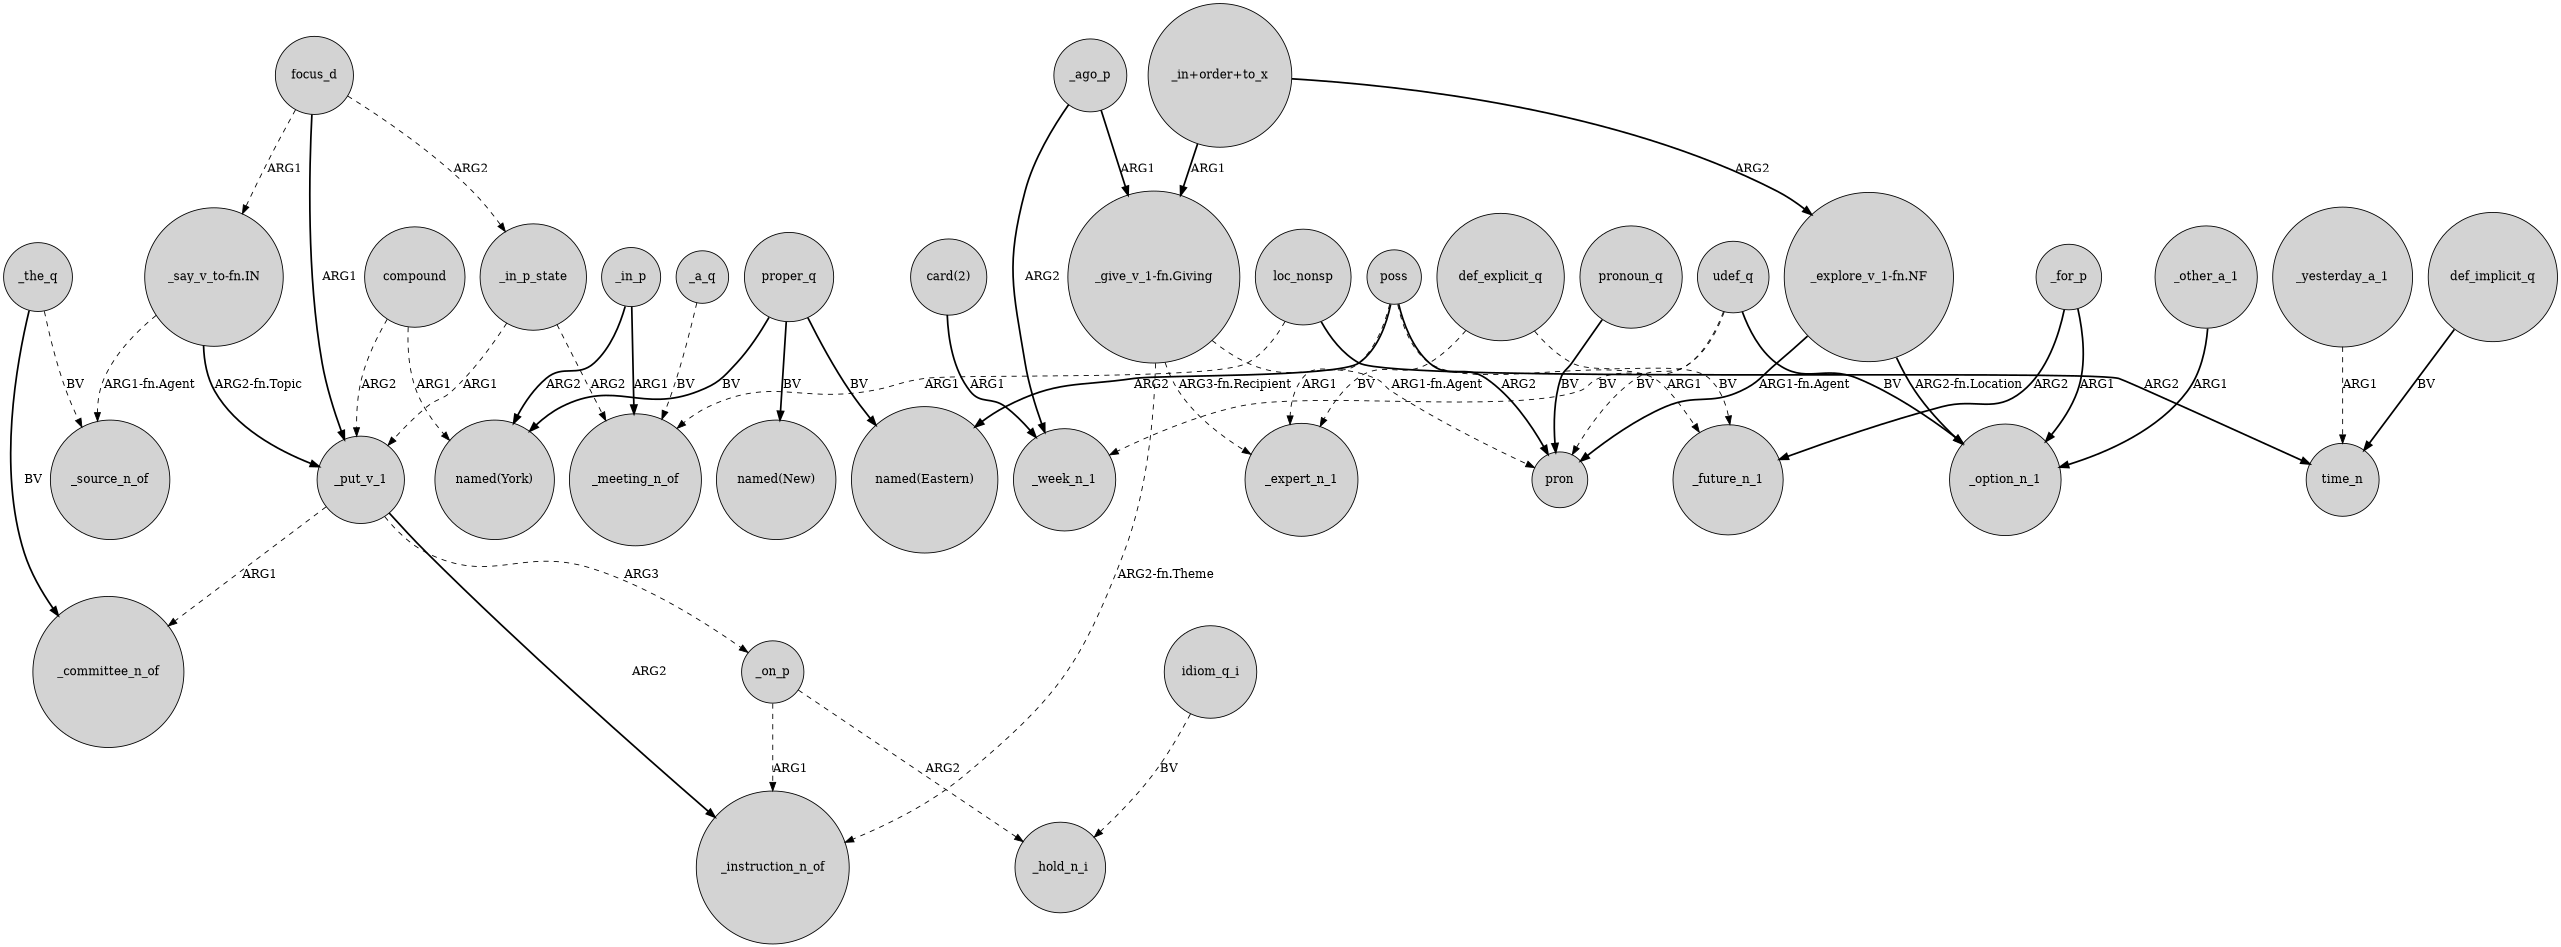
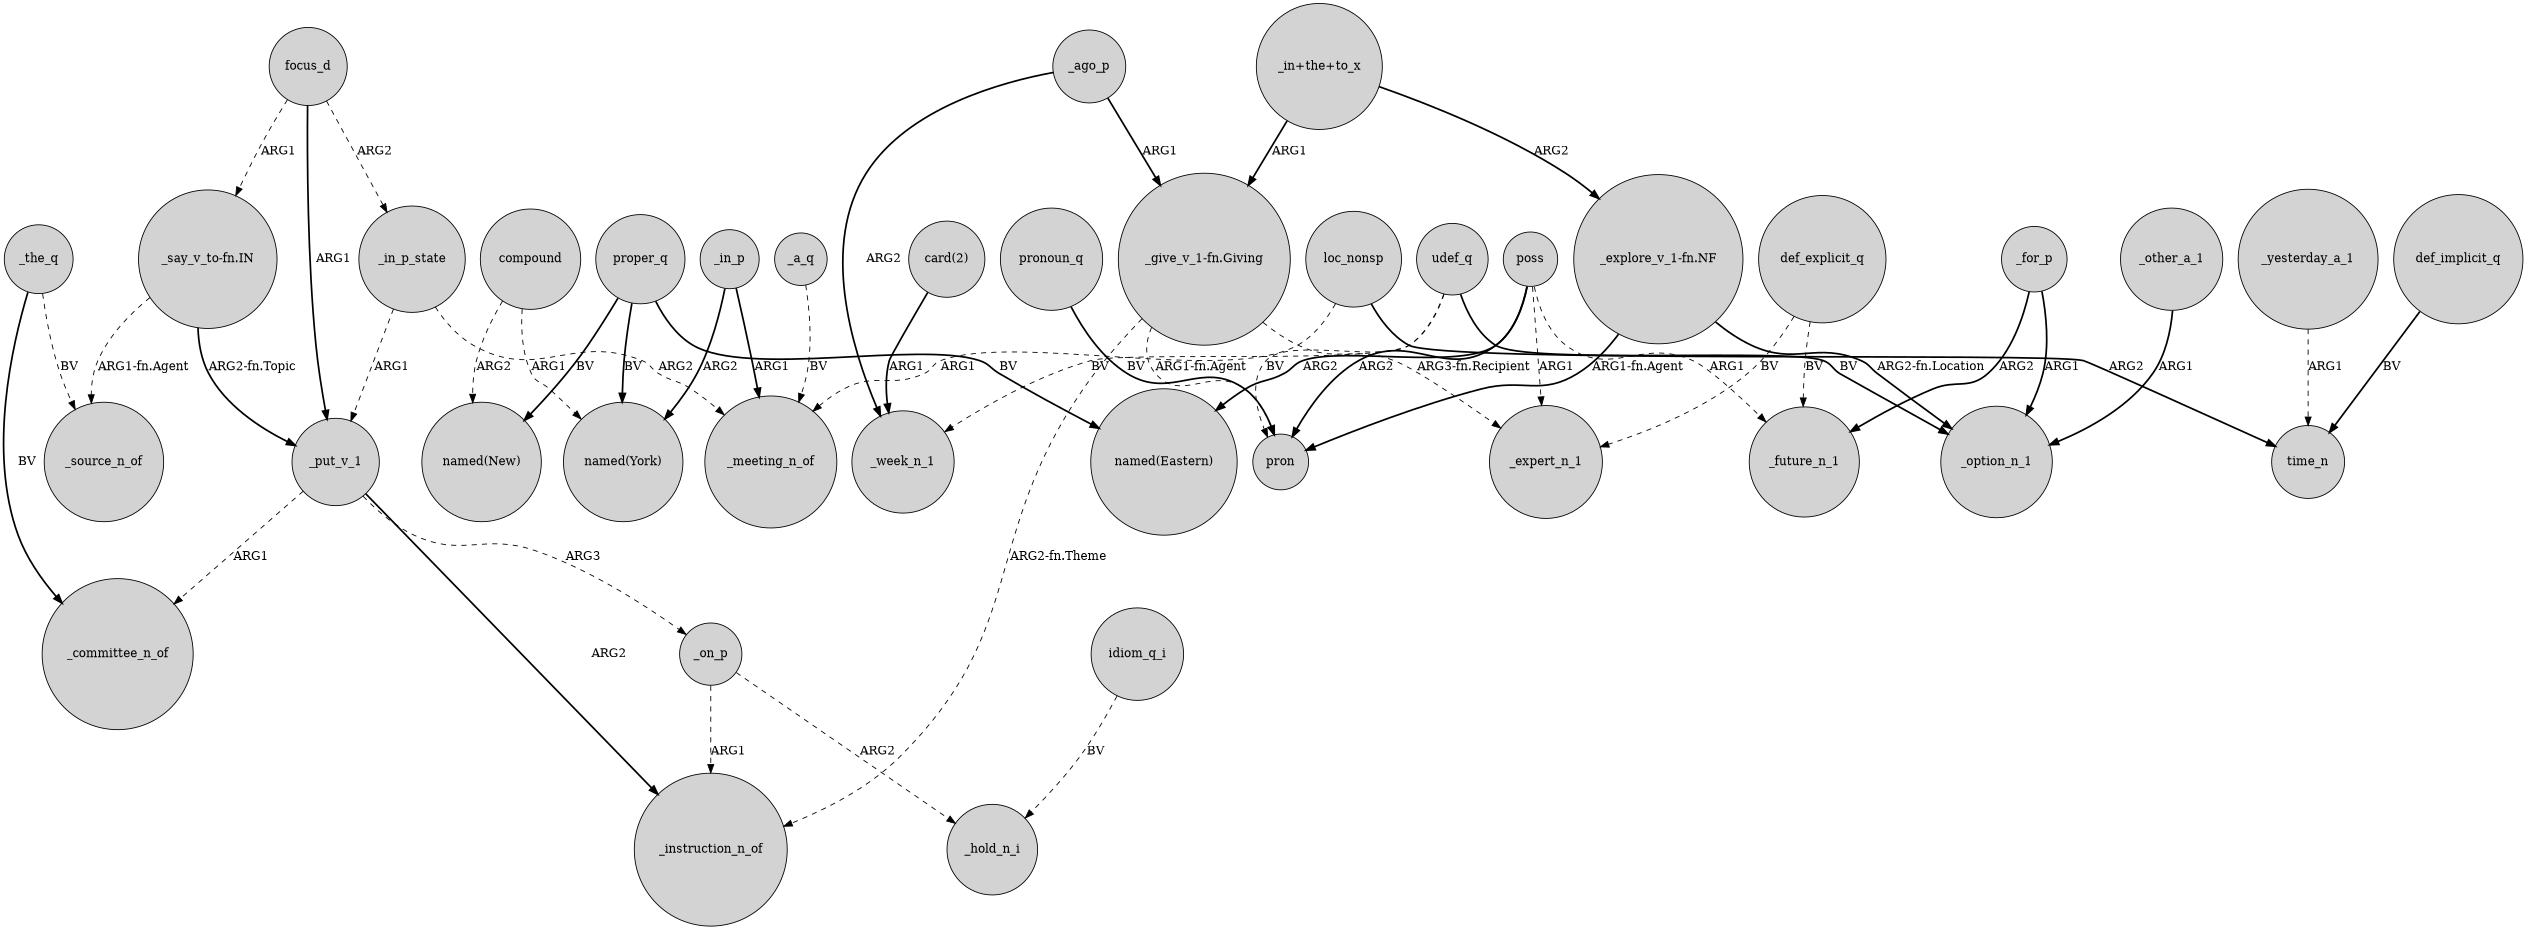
(1220, 75) -> (1319, 66)
(364, 371) -> (482, 343)
